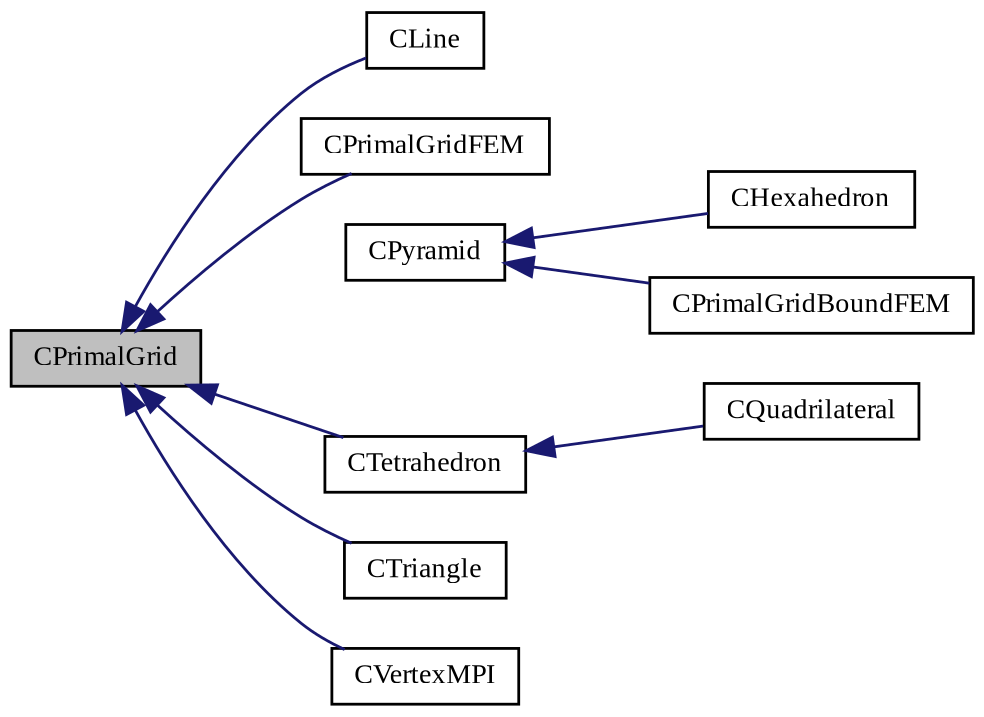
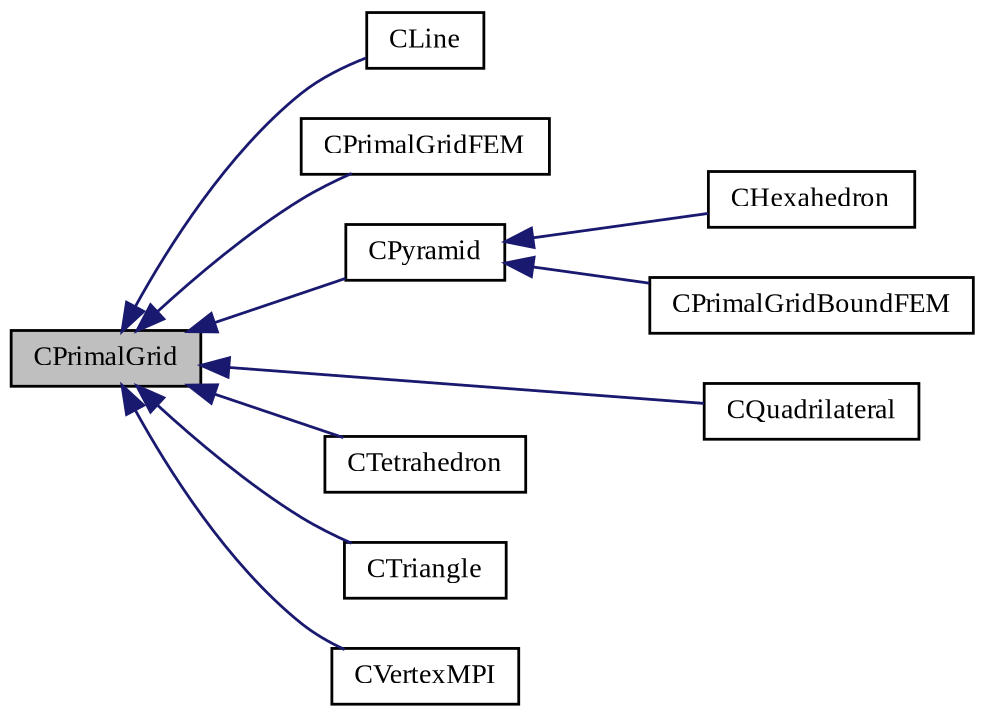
none -> (280, 300)
(628, 436) -> (466, 385)
